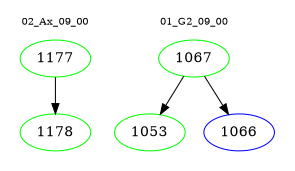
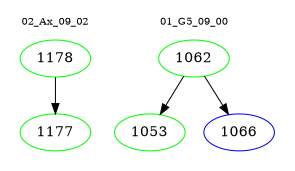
(55, 22) -> (55, 22)
(195, 22) -> (195, 22)
(194, 59) -> (194, 59)
(55, 90) -> (55, 90)
